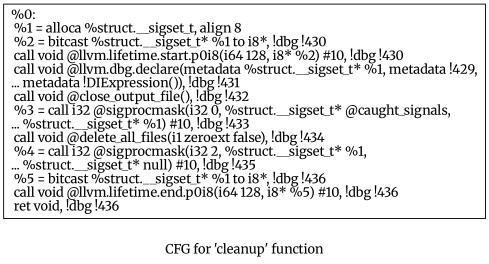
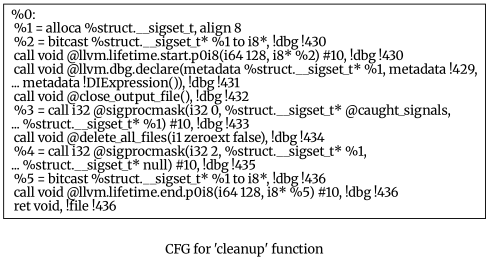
(65, 207) -> (64, 207)
